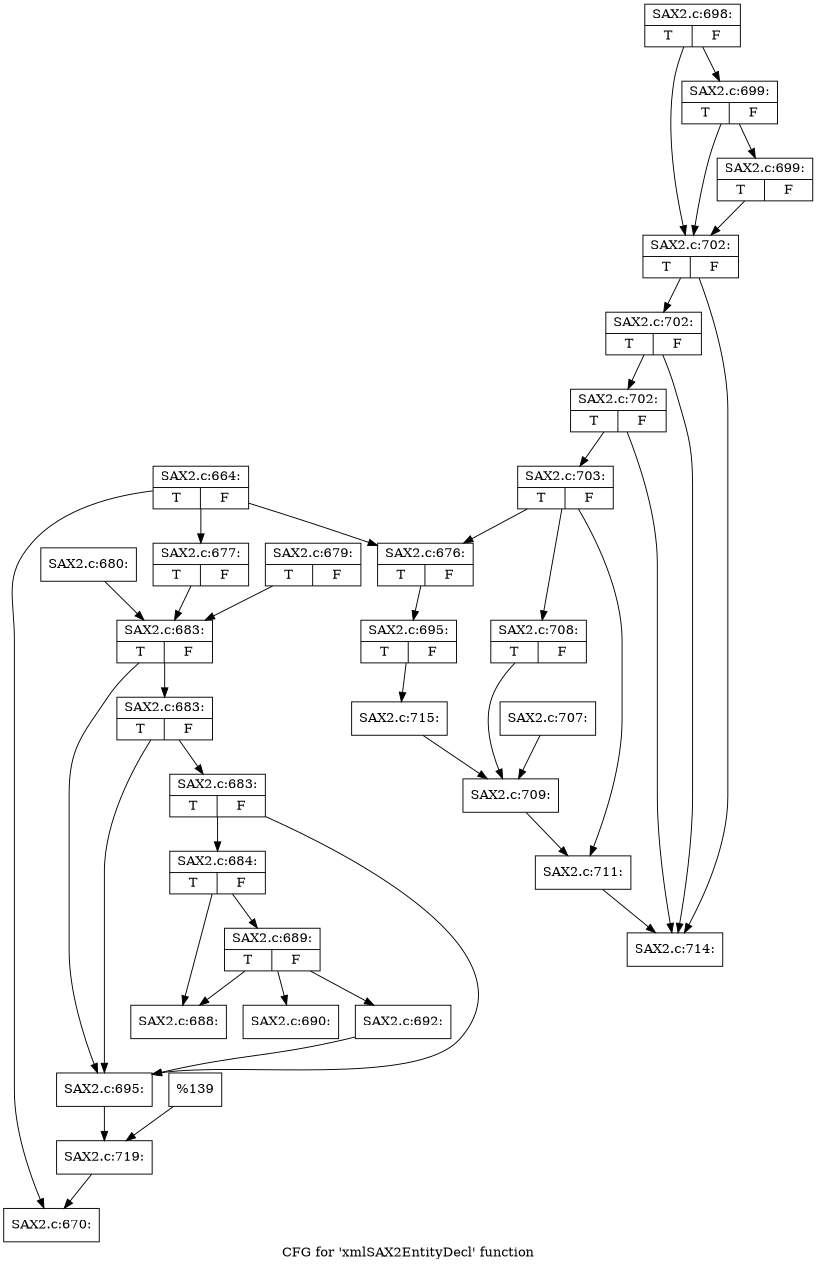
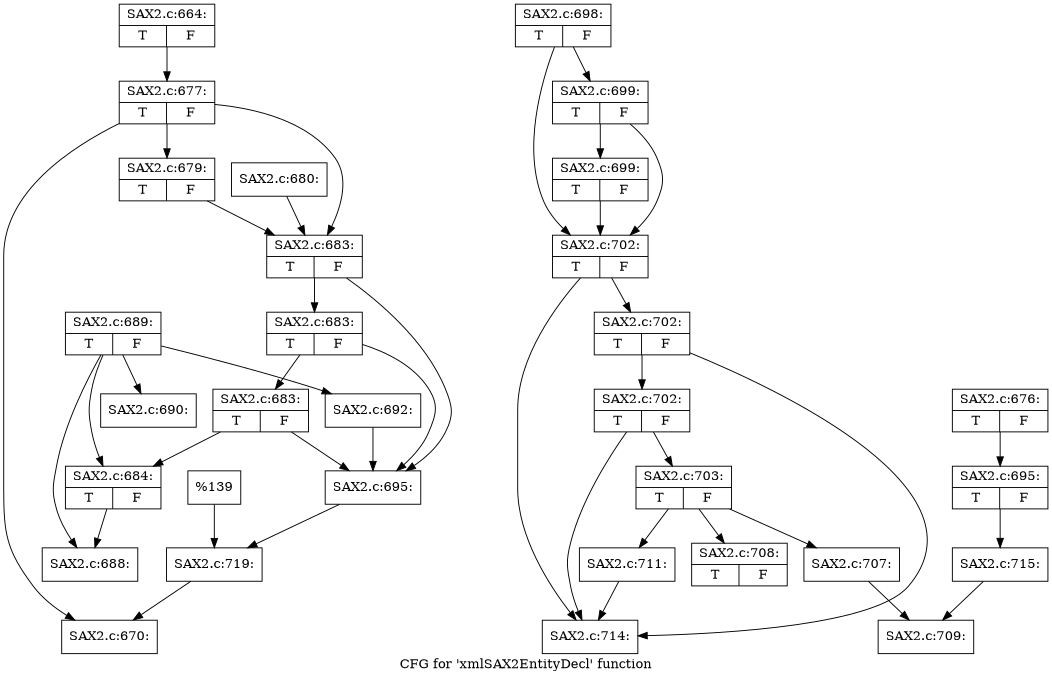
none -> (167, 136)
(309, 522) -> none
(500, 524) -> (769, 526)
(489, 713) -> none
(14, 803) -> (4, 355)
(544, 831) -> none
(242, 907) -> (89, 406)
